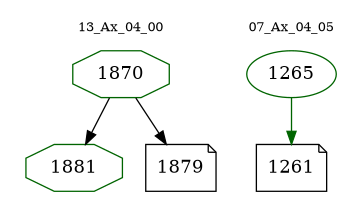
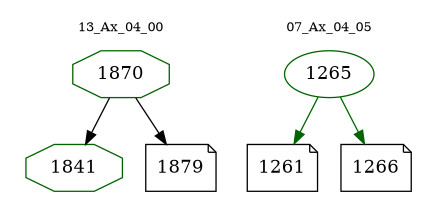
(74, 168) -> (74, 168)
none -> (376, 168)
